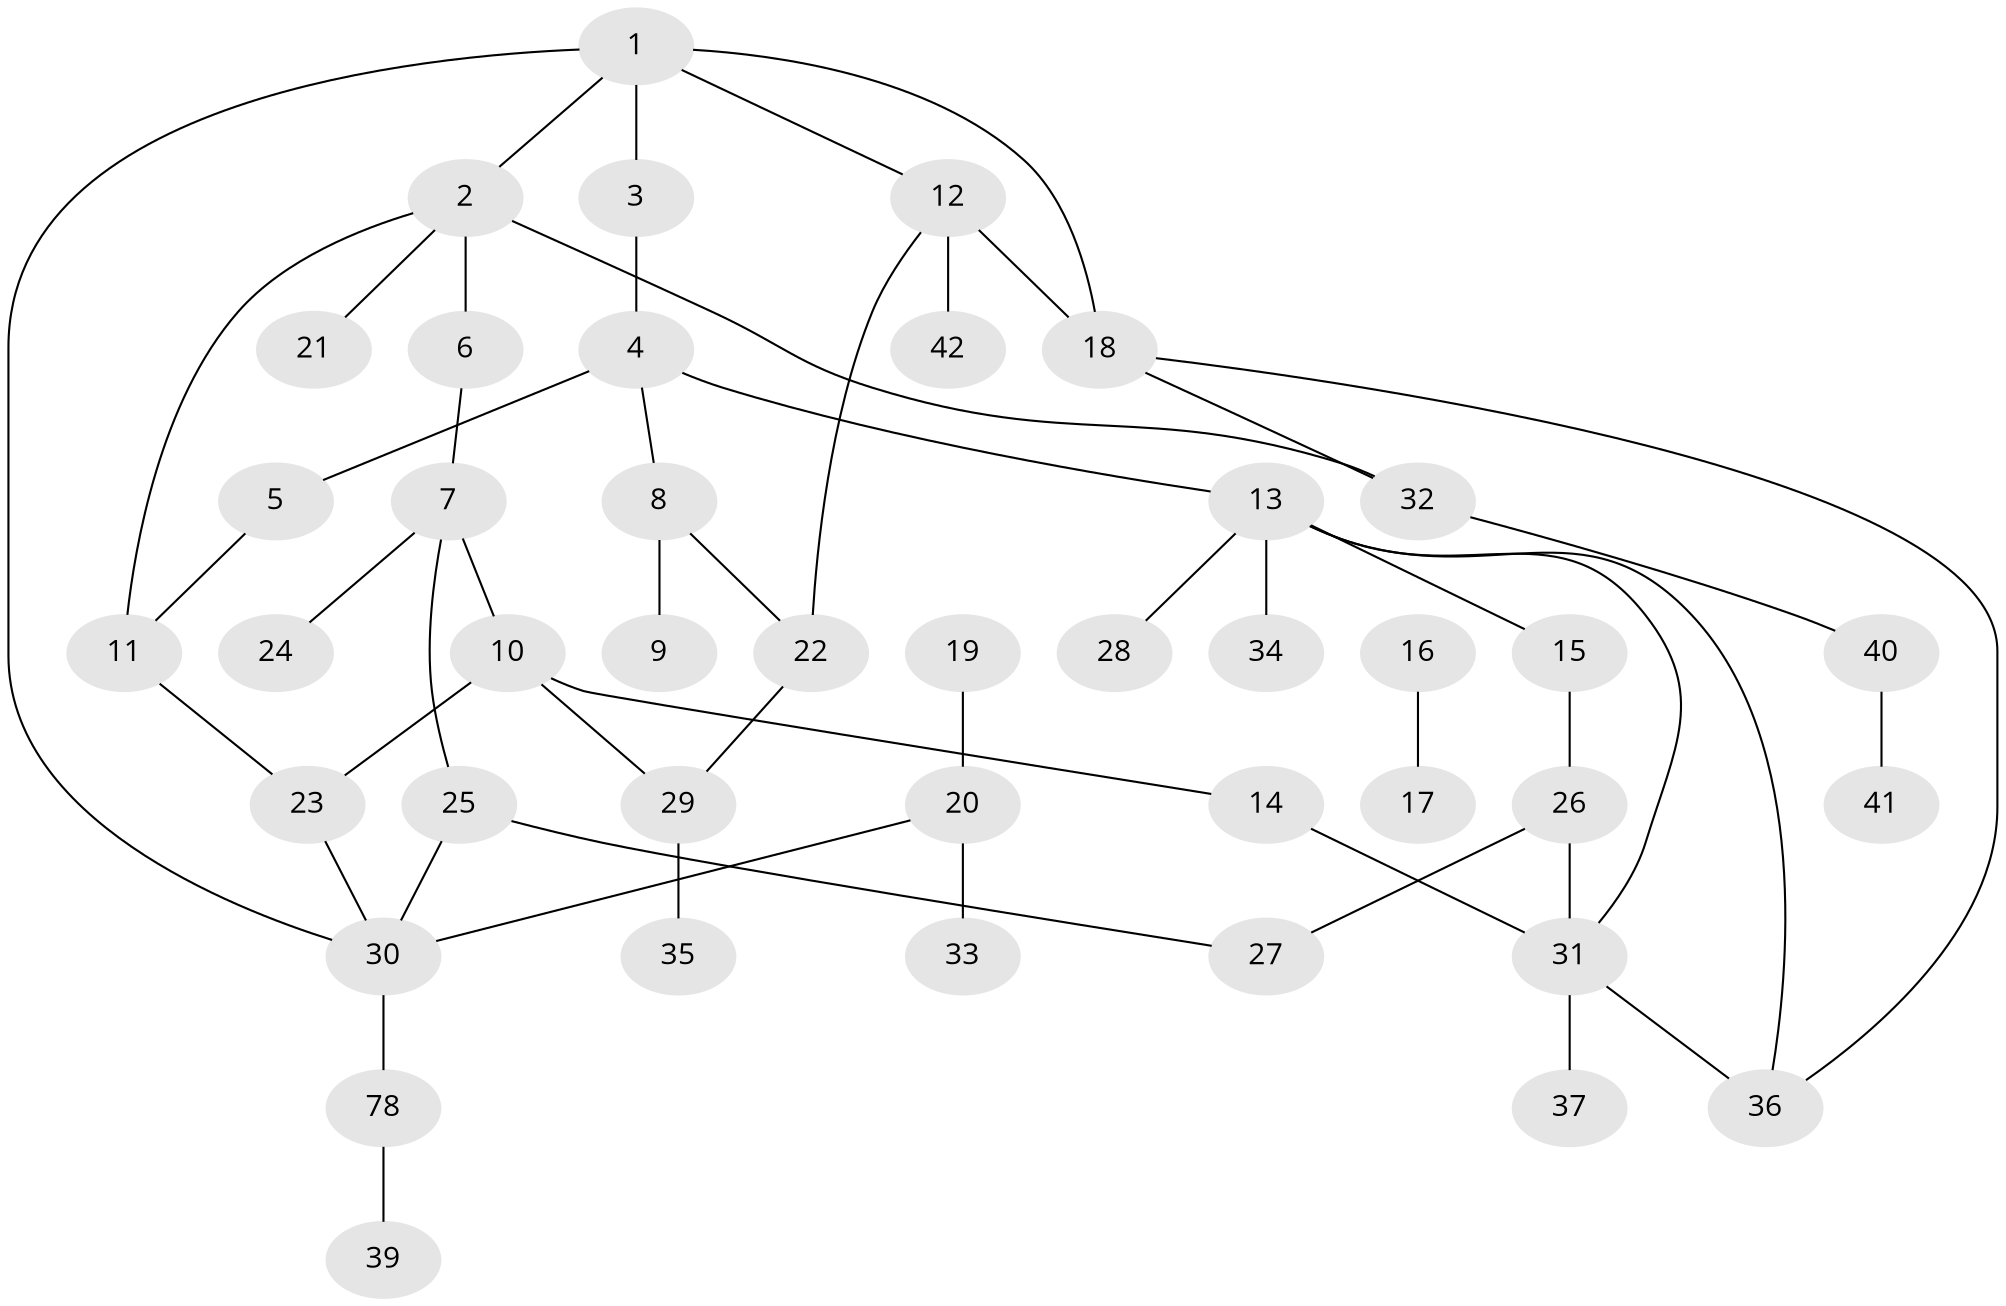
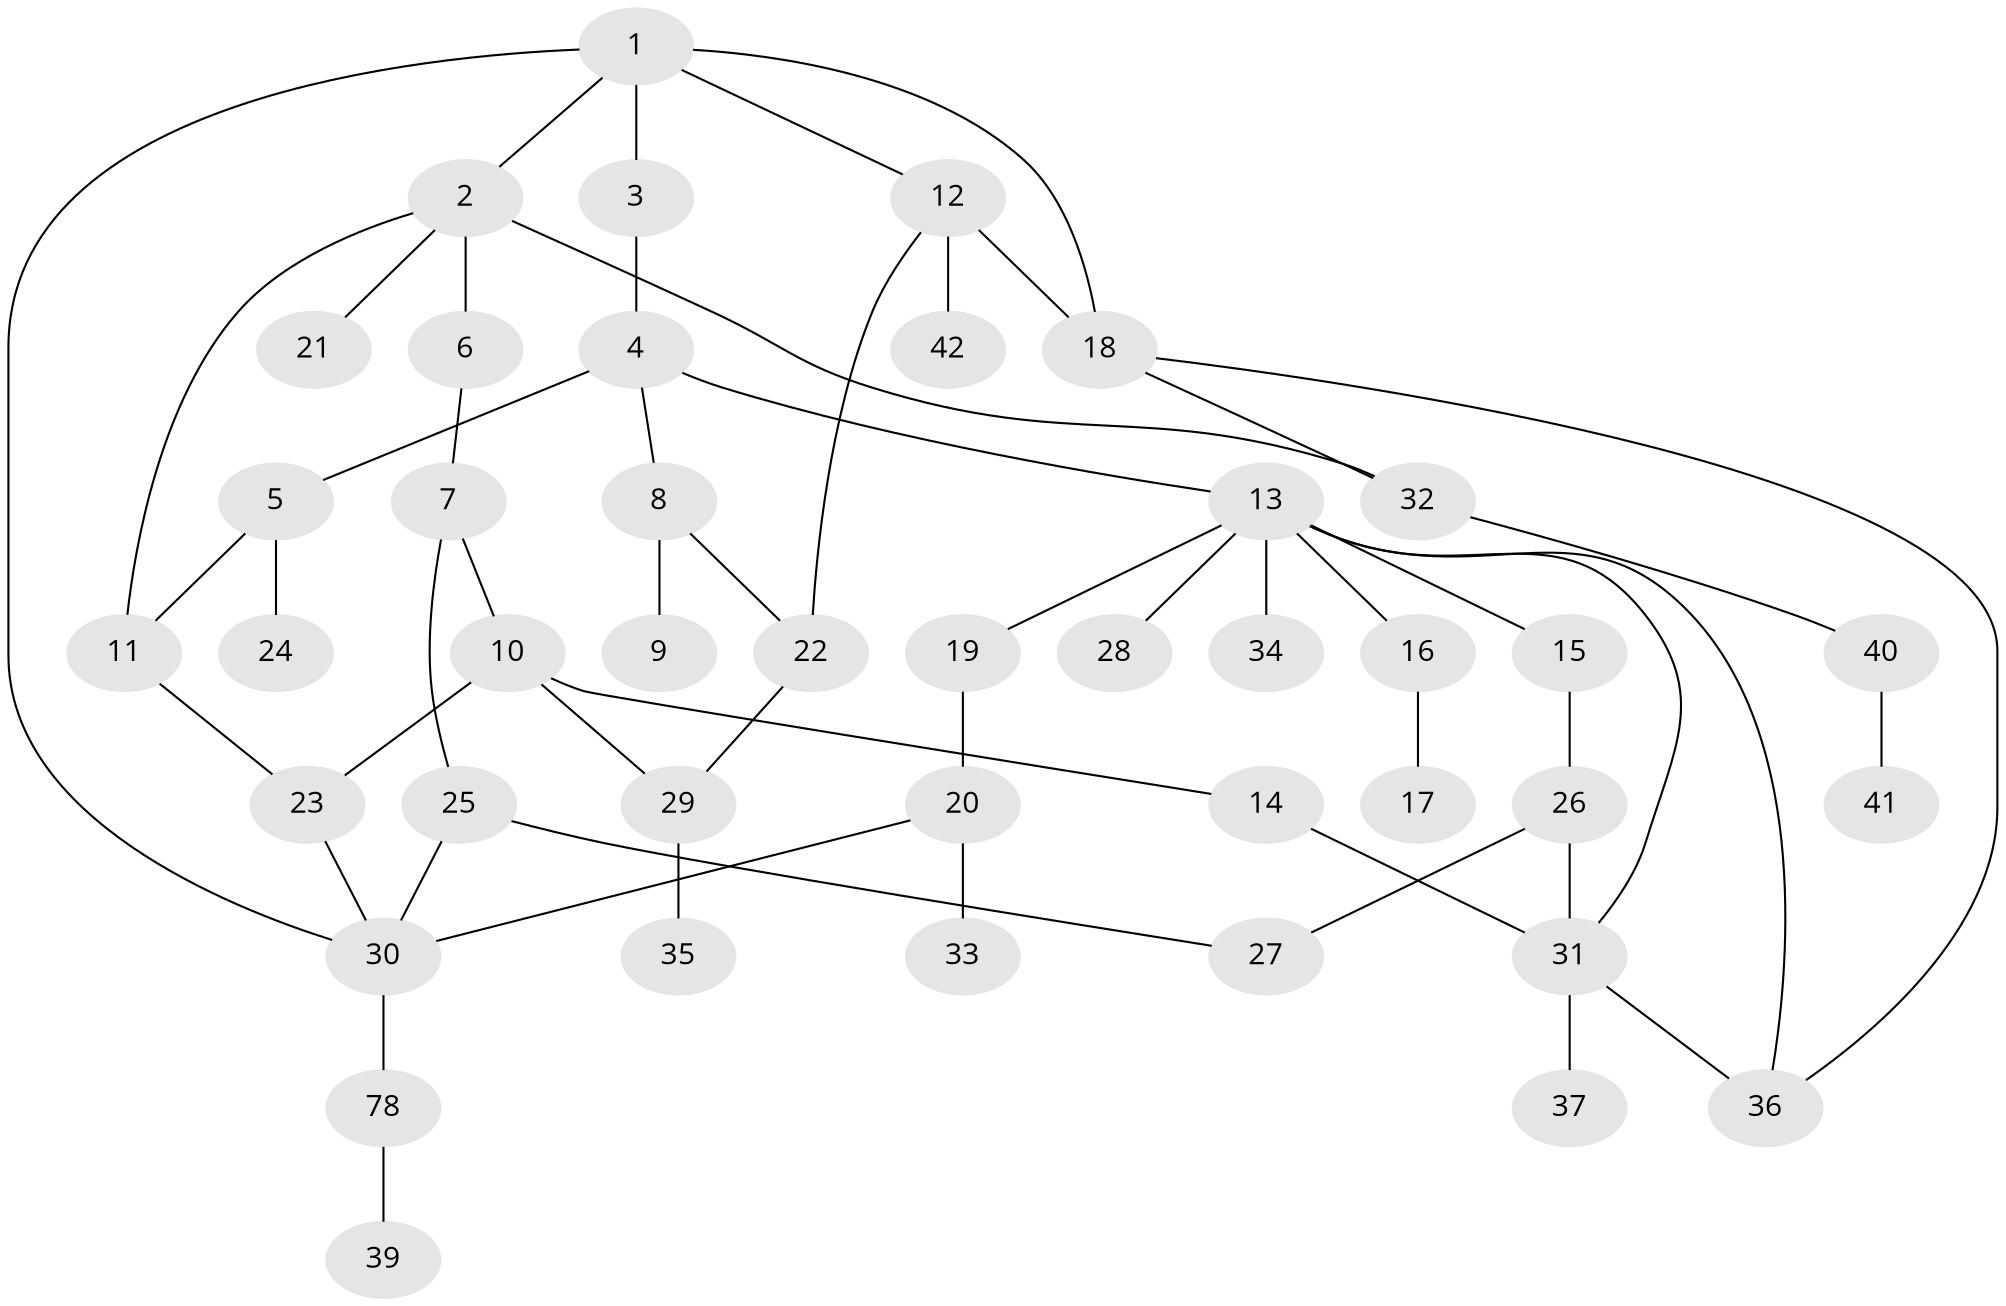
none -> (1115, 577)
none -> (1342, 577)
(362, 578) -> (276, 578)
